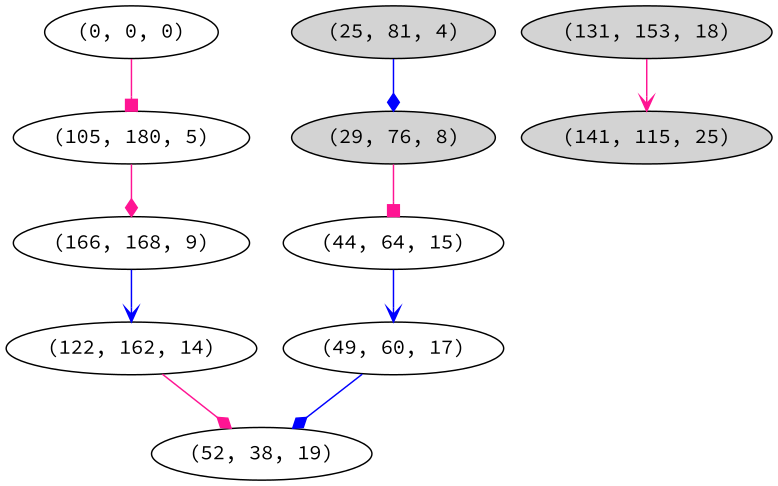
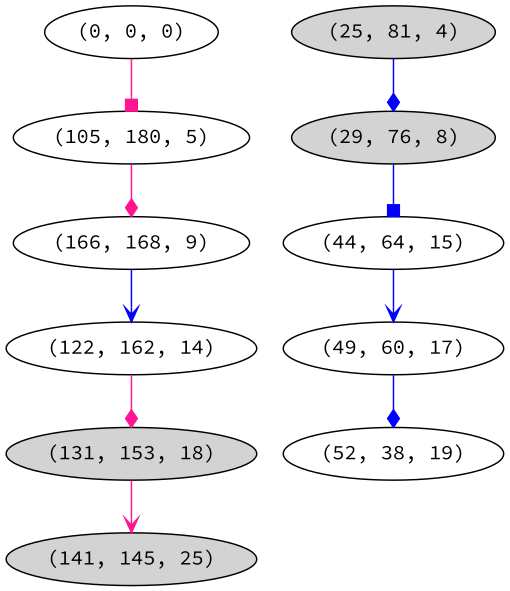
(647, 138) -> (131, 559)
(393, 183) -> (393, 183)
(190, 396) -> (131, 392)
